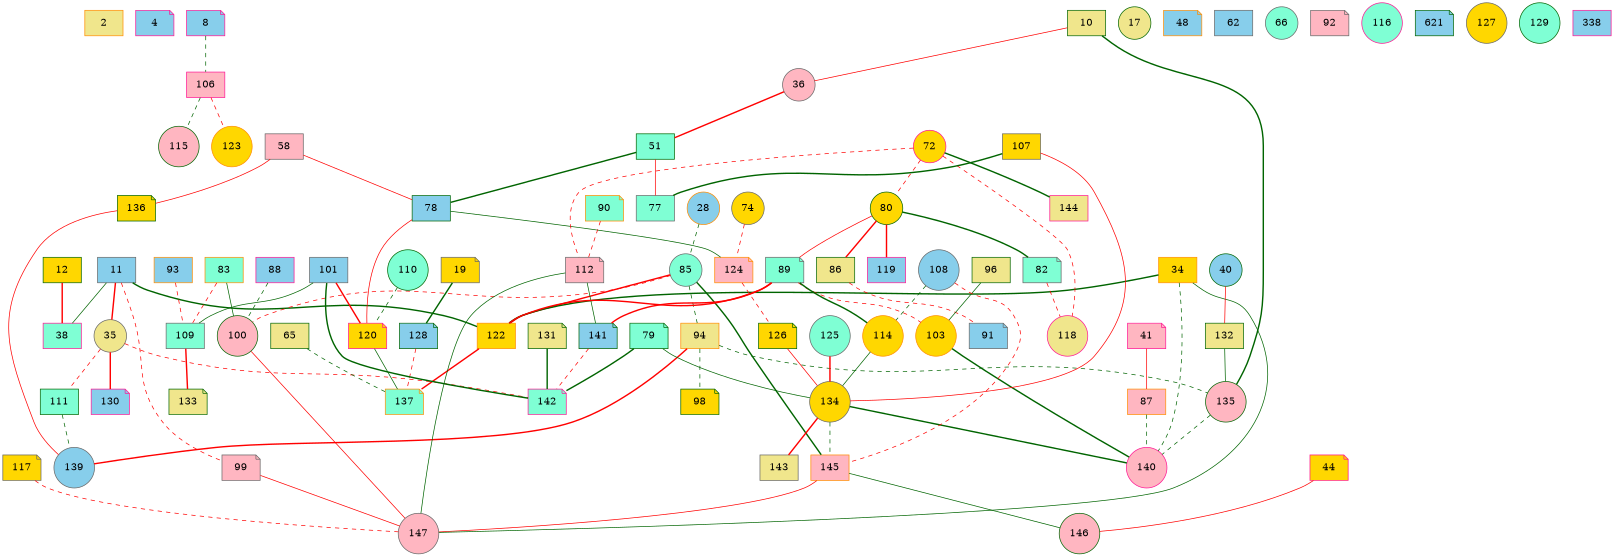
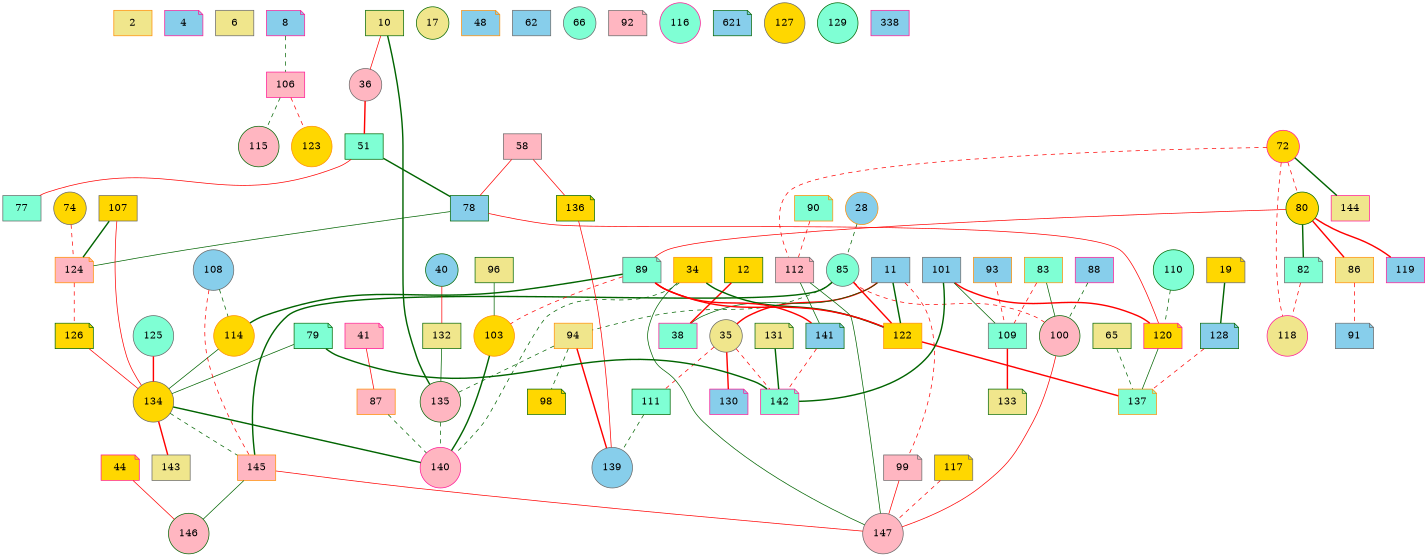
none -> (235, 23)
(838, 174) -> (96, 239)
(836, 270) -> (1355, 270)
